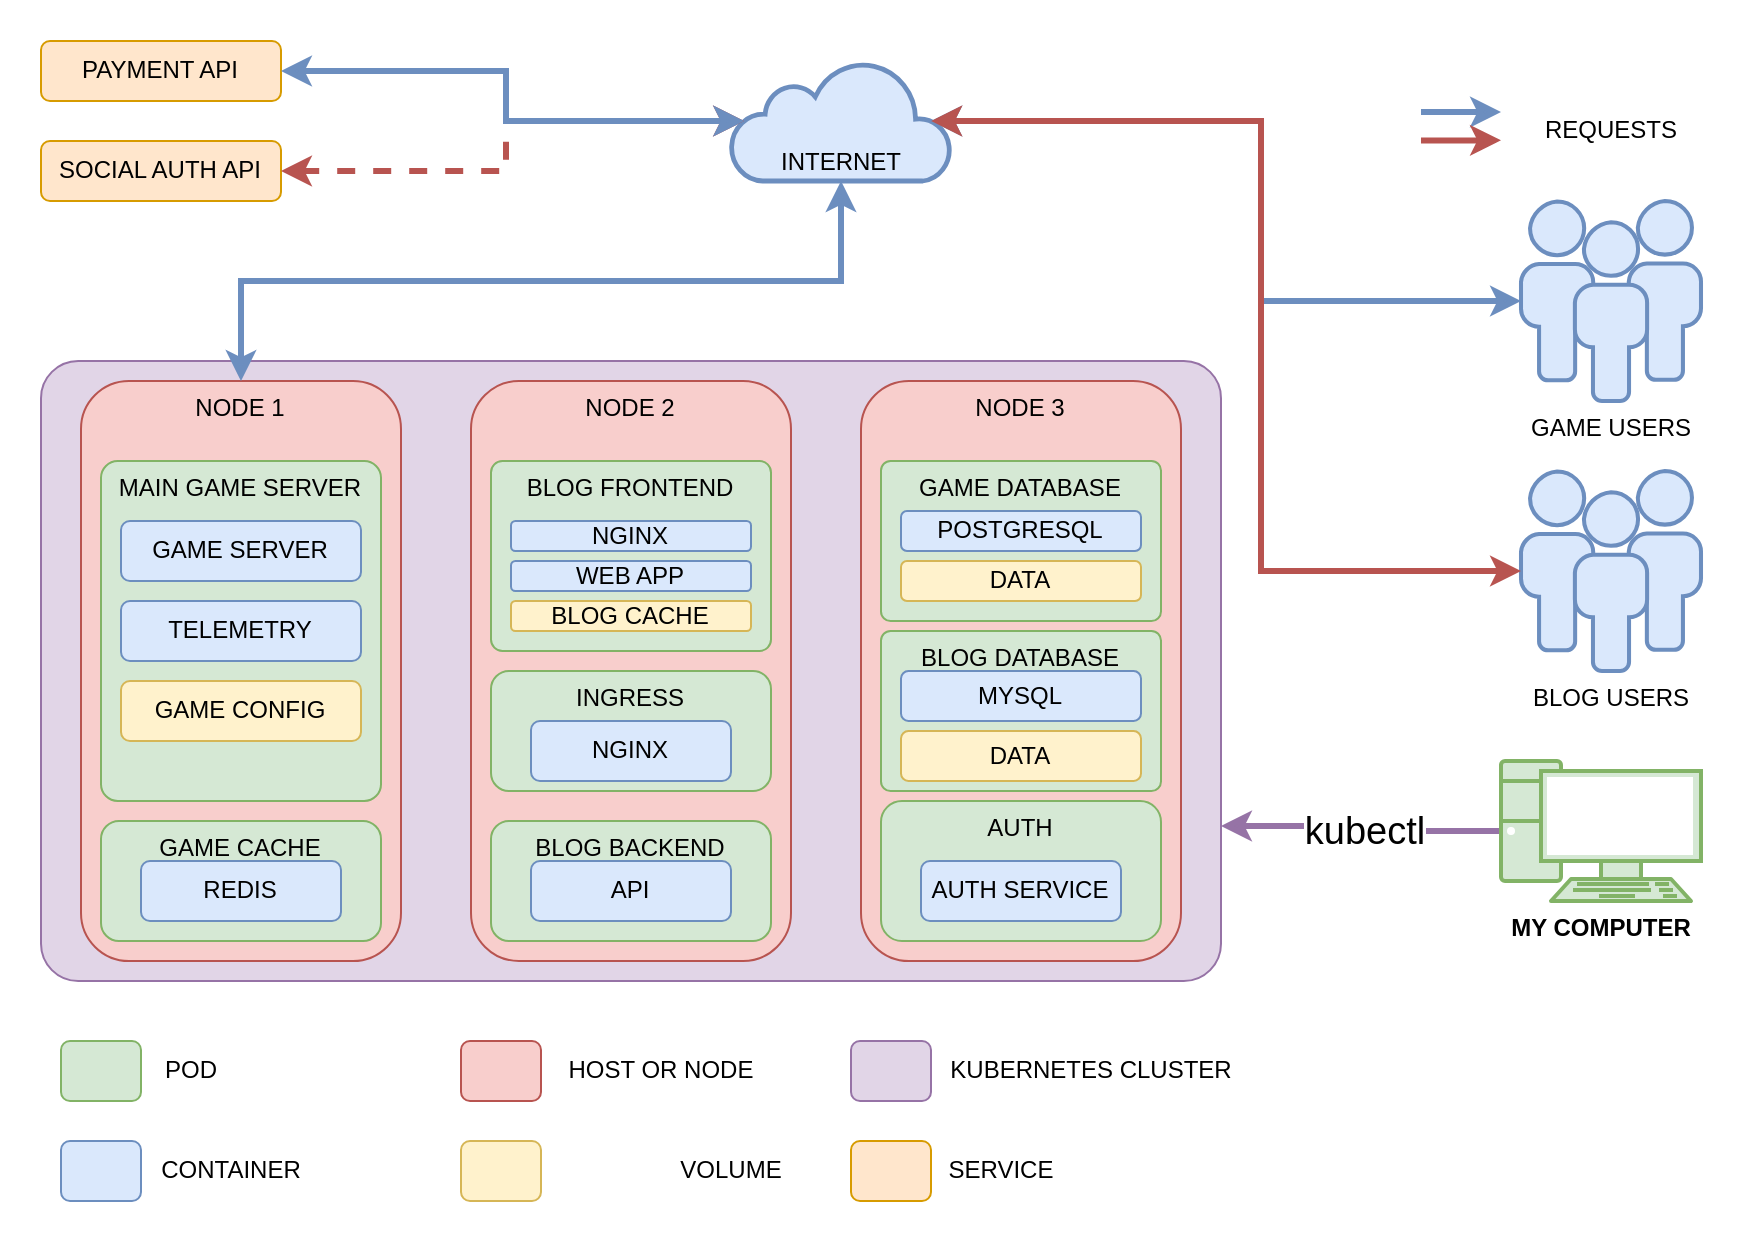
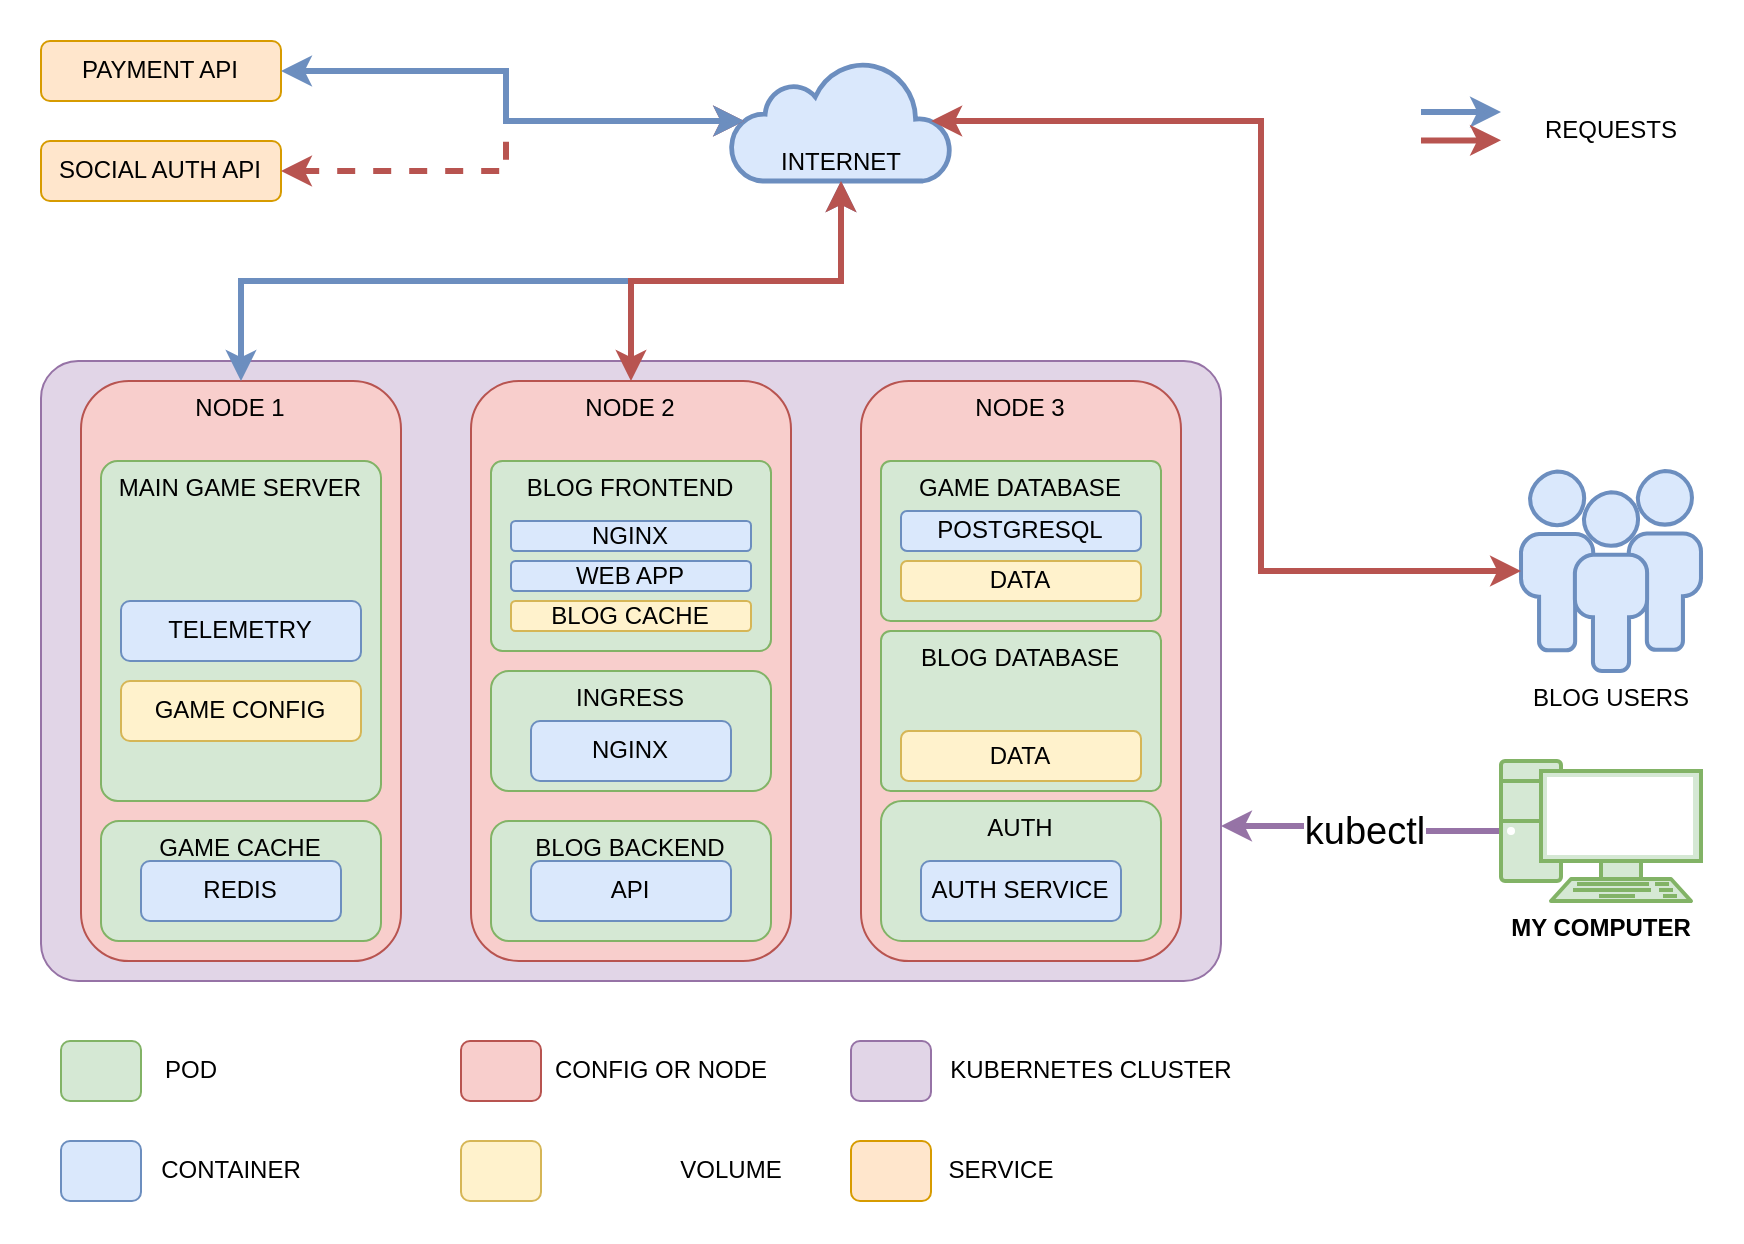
(1382, 301) -> none
(1611, 301) -> none
none -> (631, 323)
(241, 551) -> none
(1021, 696) -> none
(662, 1071) -> (662, 1071)
